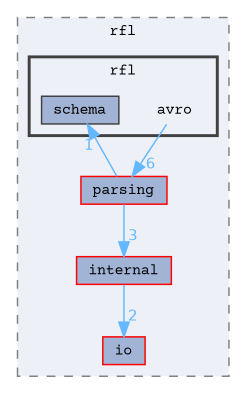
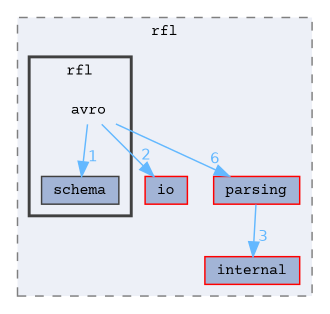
(106, 157) -> (85, 143)
(124, 303) -> (122, 145)
